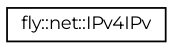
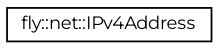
(86, 25) -> (109, 25)
